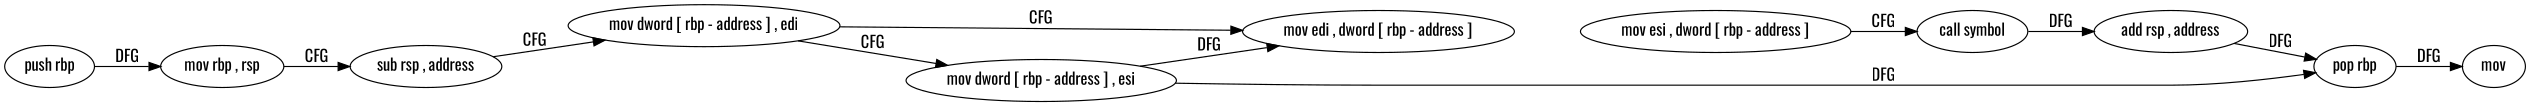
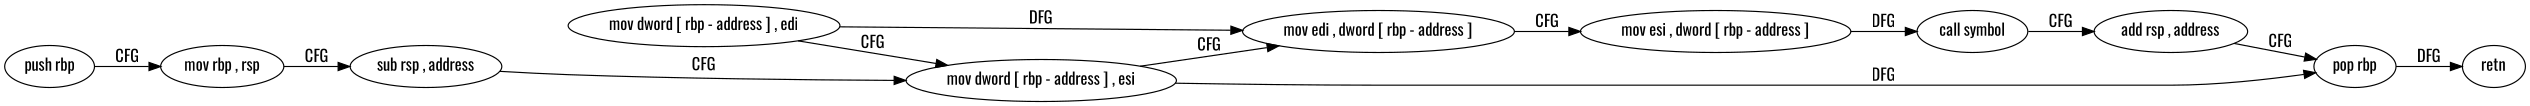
(1041, 19) -> (1041, 19)
(1884, 23) -> (1884, 23)
(2061, 23) -> (2061, 23)
none -> (1542, 32)
(2281, 43) -> (2281, 43)
(1209, 46) -> (1209, 46)
(543, 49) -> (697, 78)
(128, 58) -> (128, 58)
(2494, 66) -> (2494, 66)
